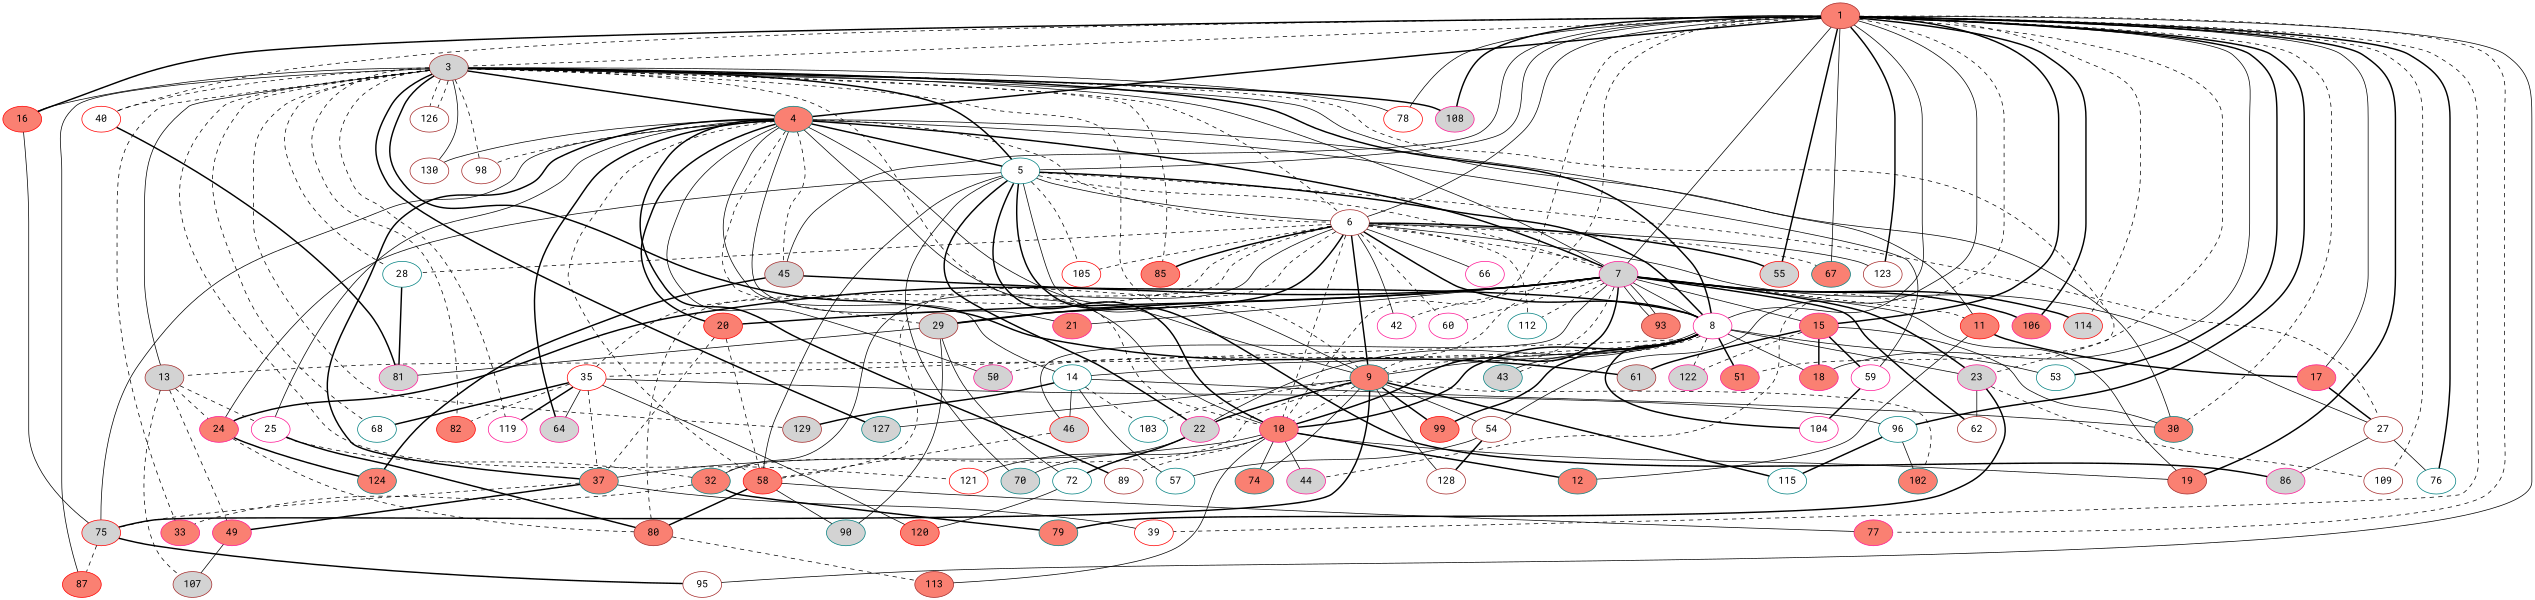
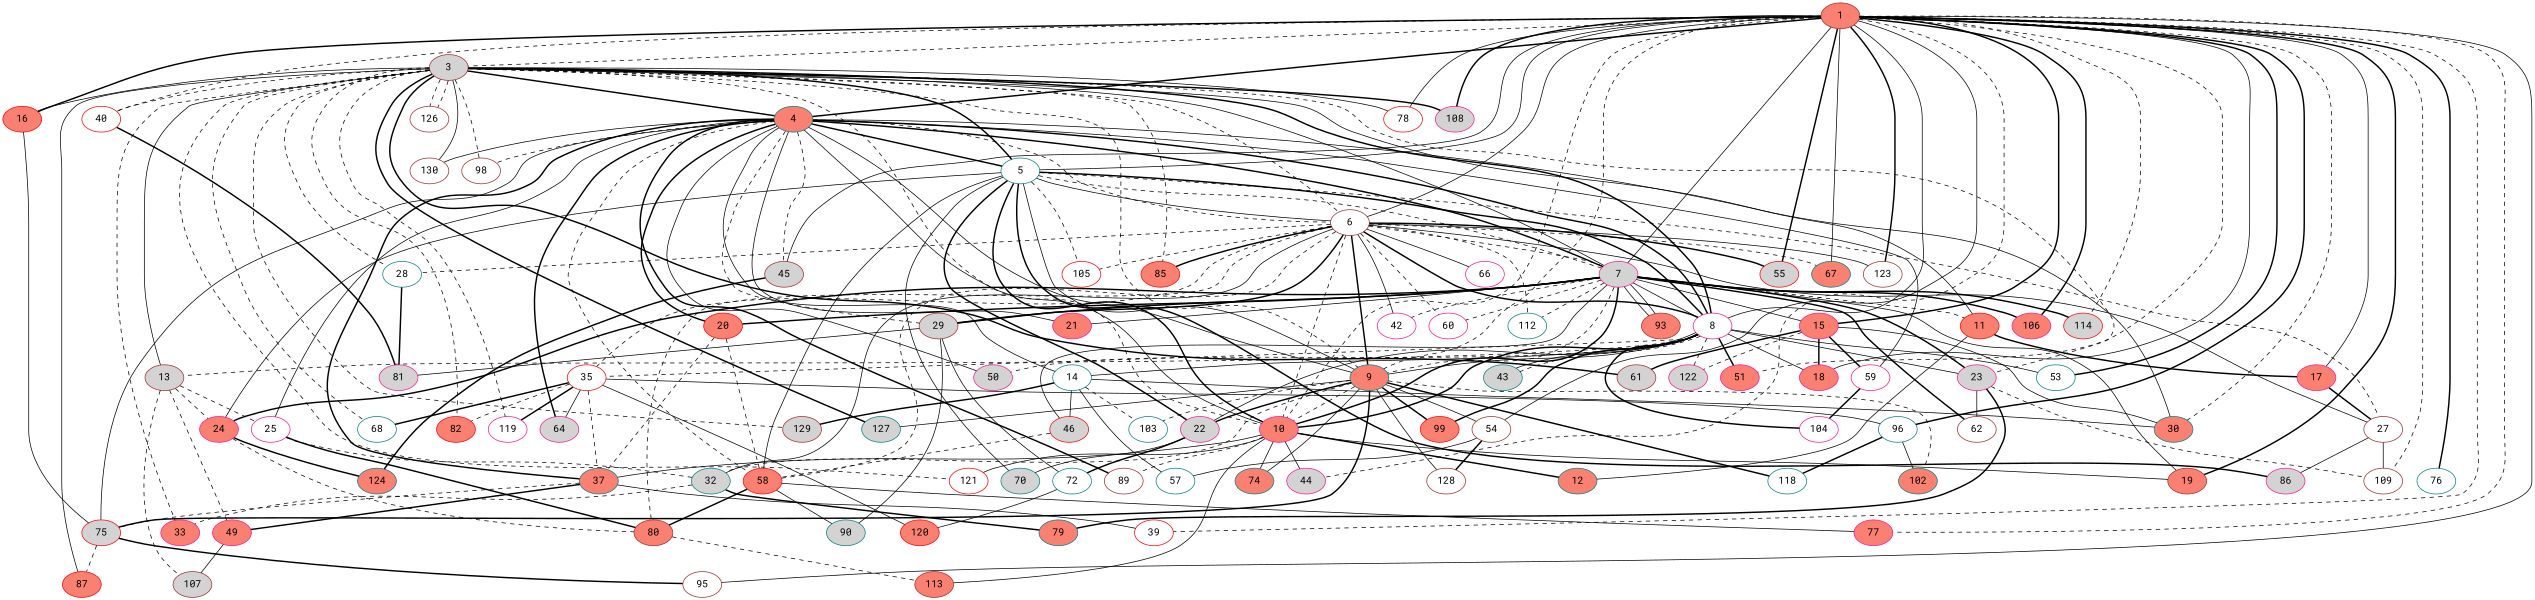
(1319, 289) -> (1327, 168)
(2410, 455) -> (2383, 455)
(711, 481) -> (711, 481)
(1787, 481) -> (1787, 481)
